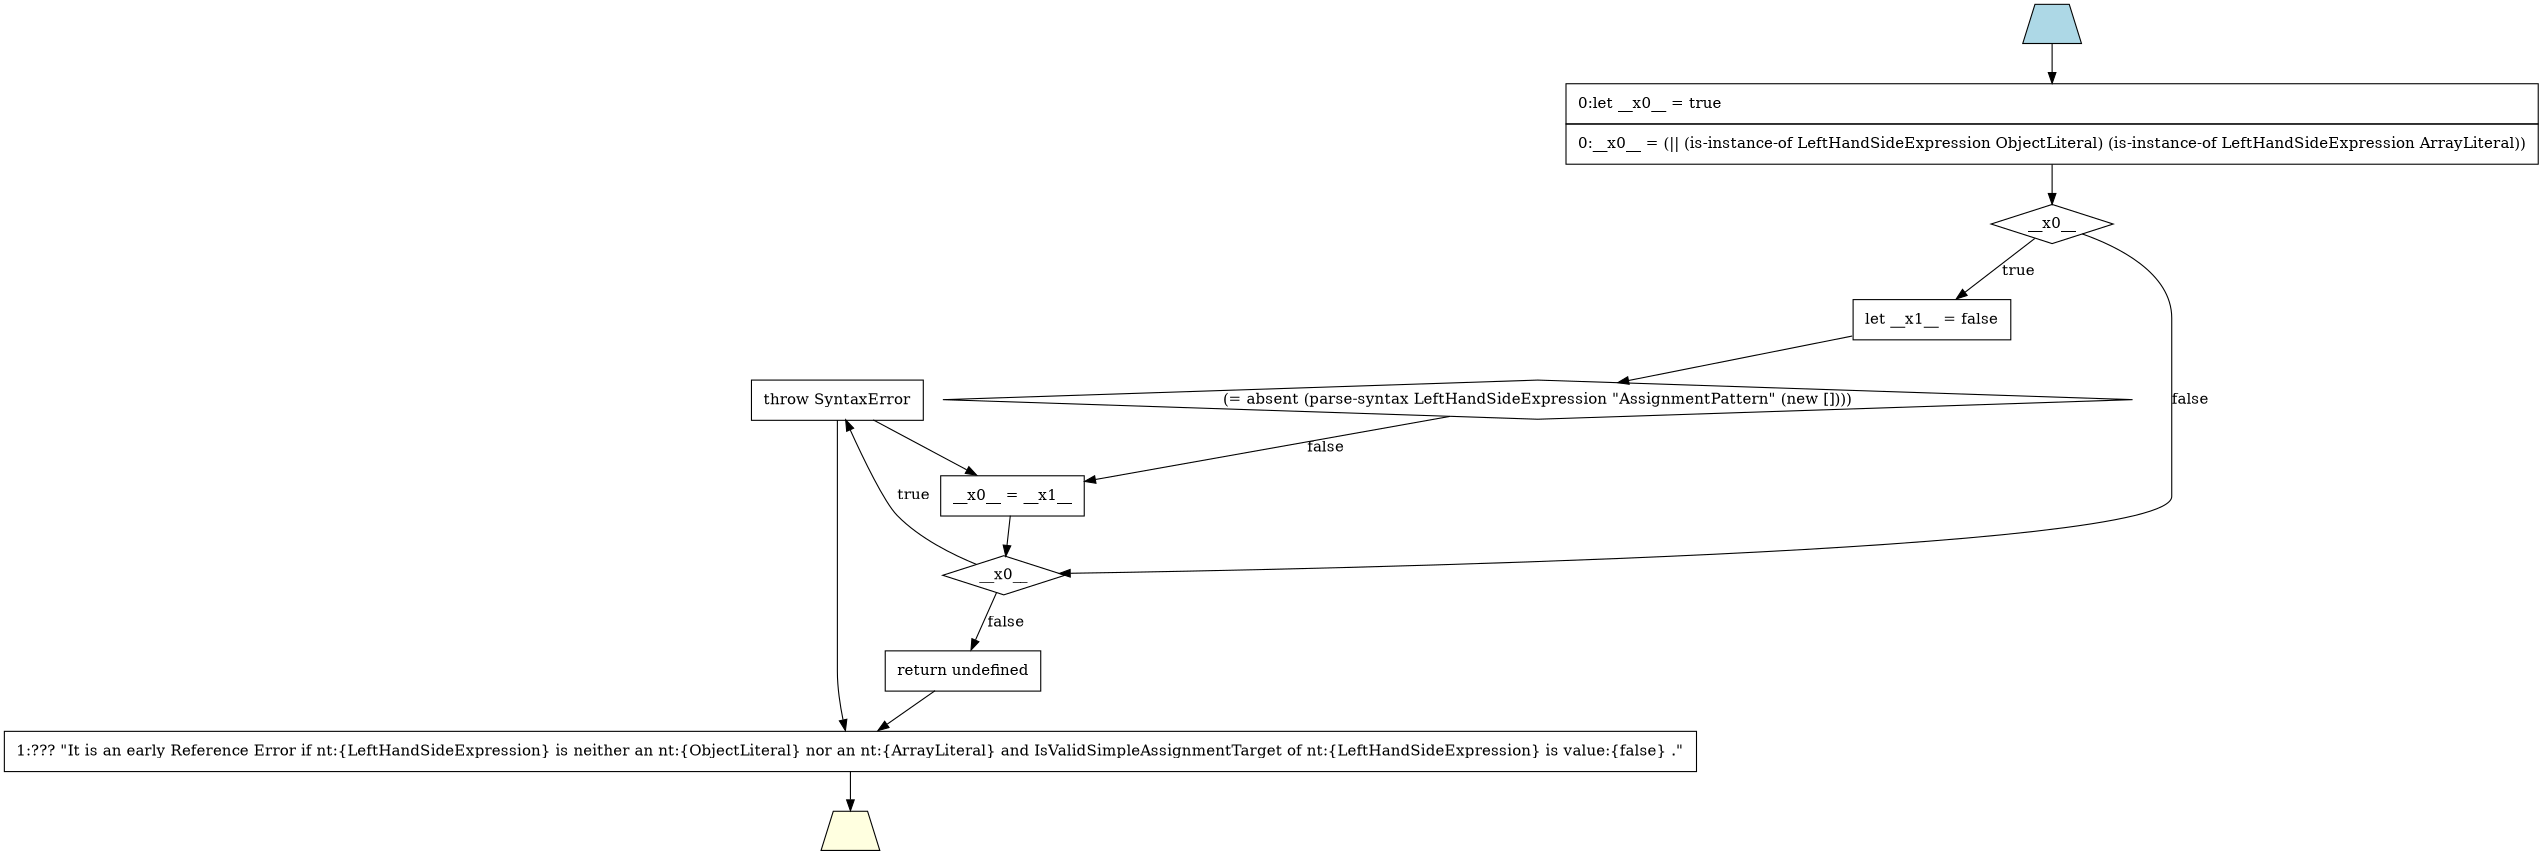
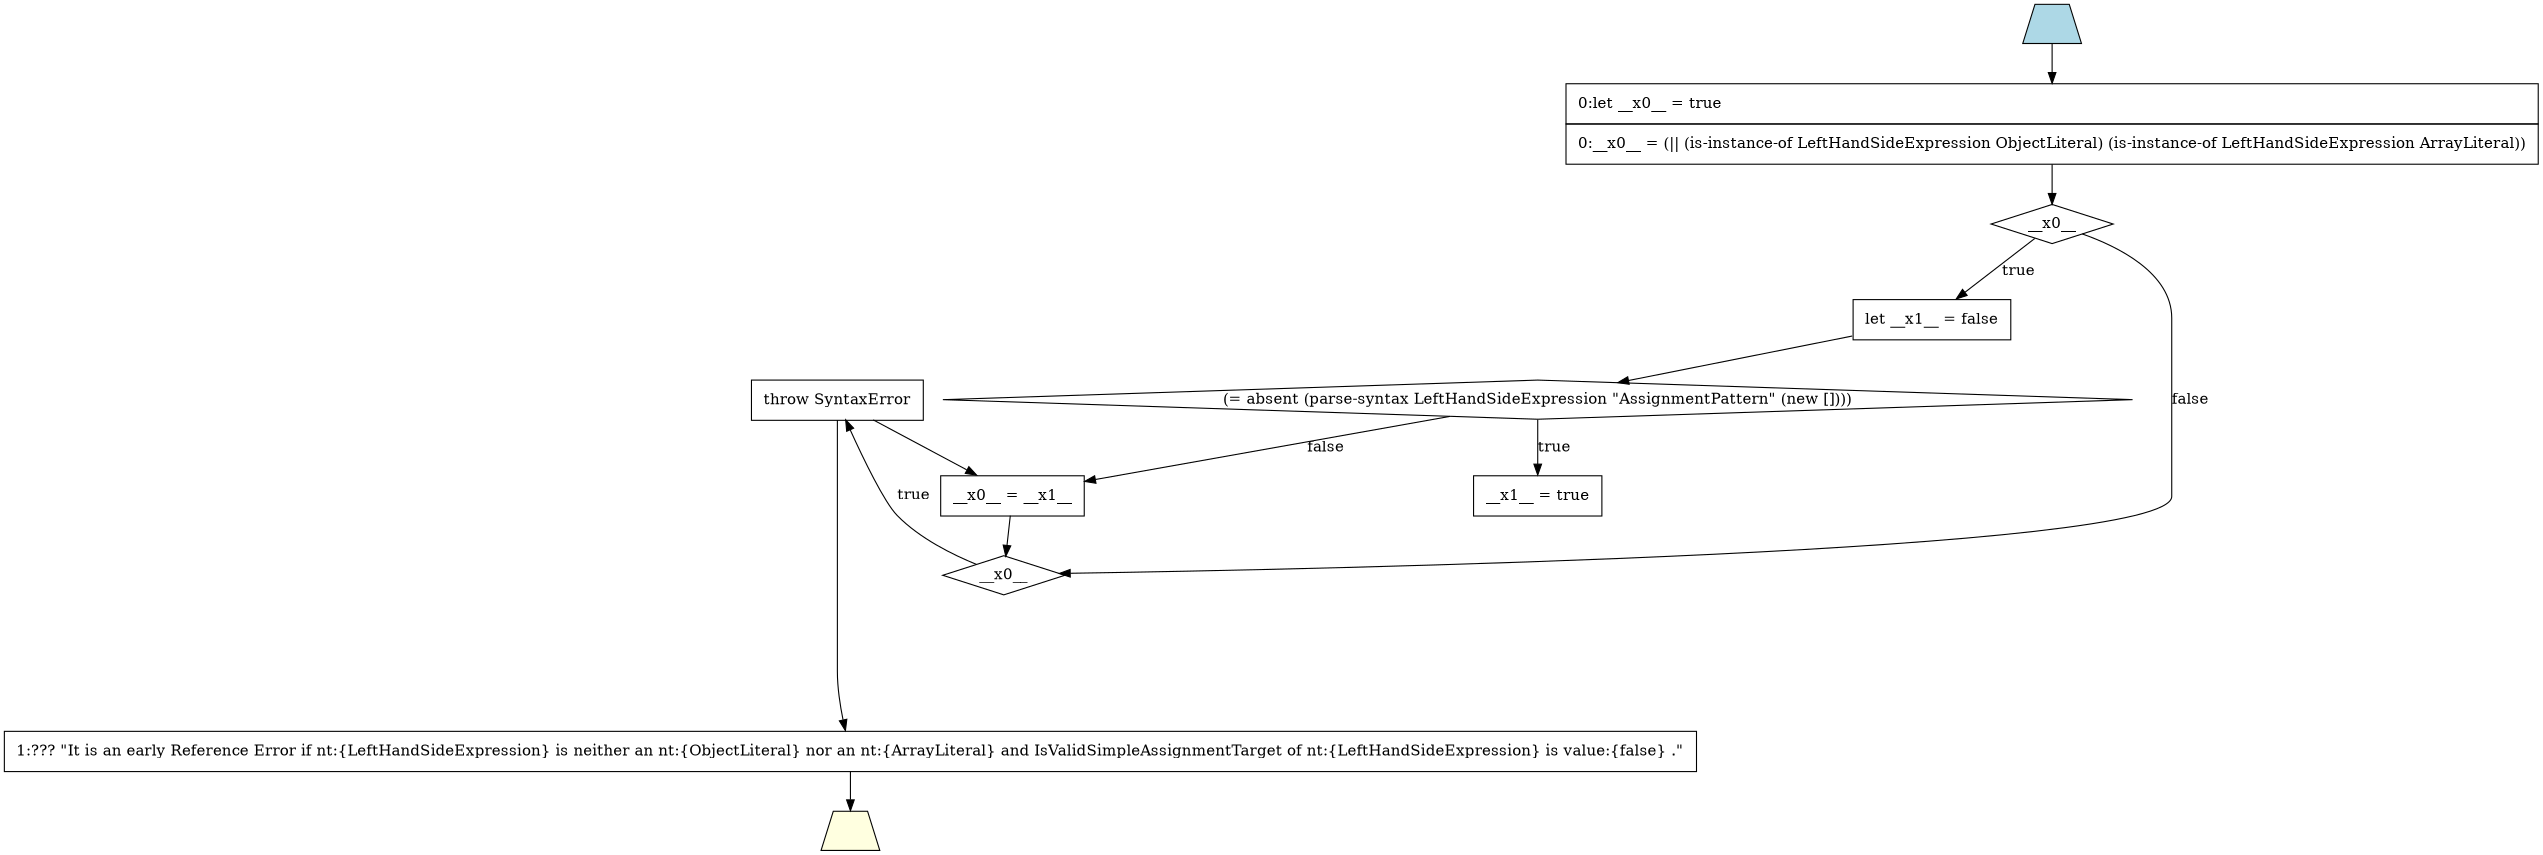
none -> (1538, 495)
(962, 670) -> none
